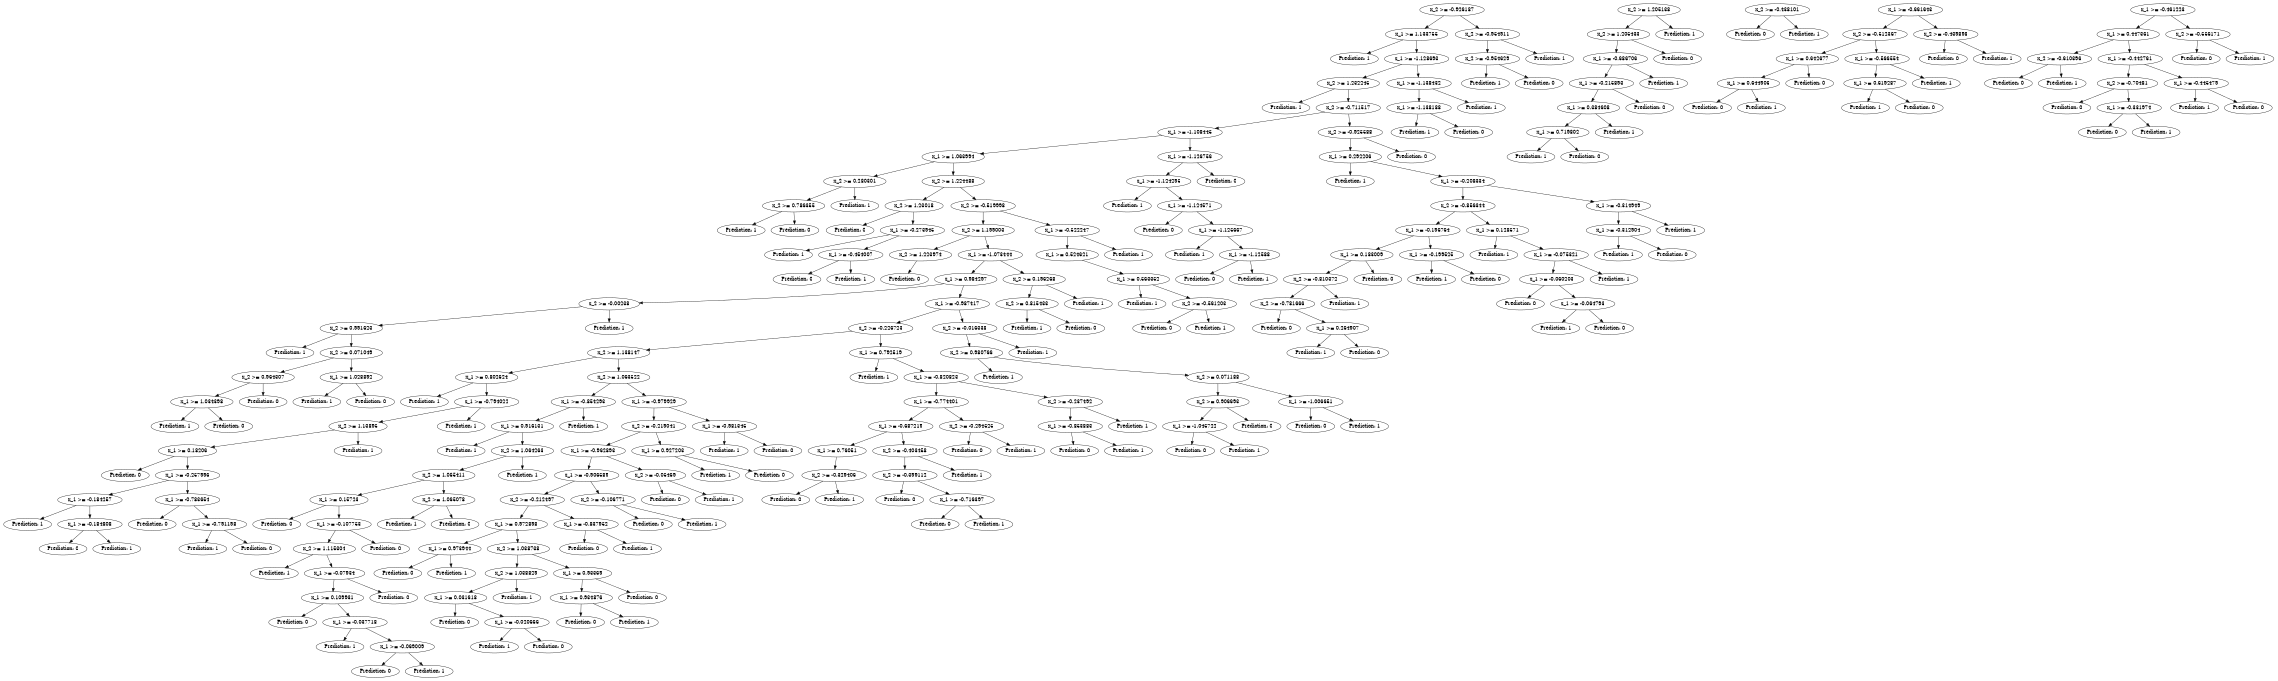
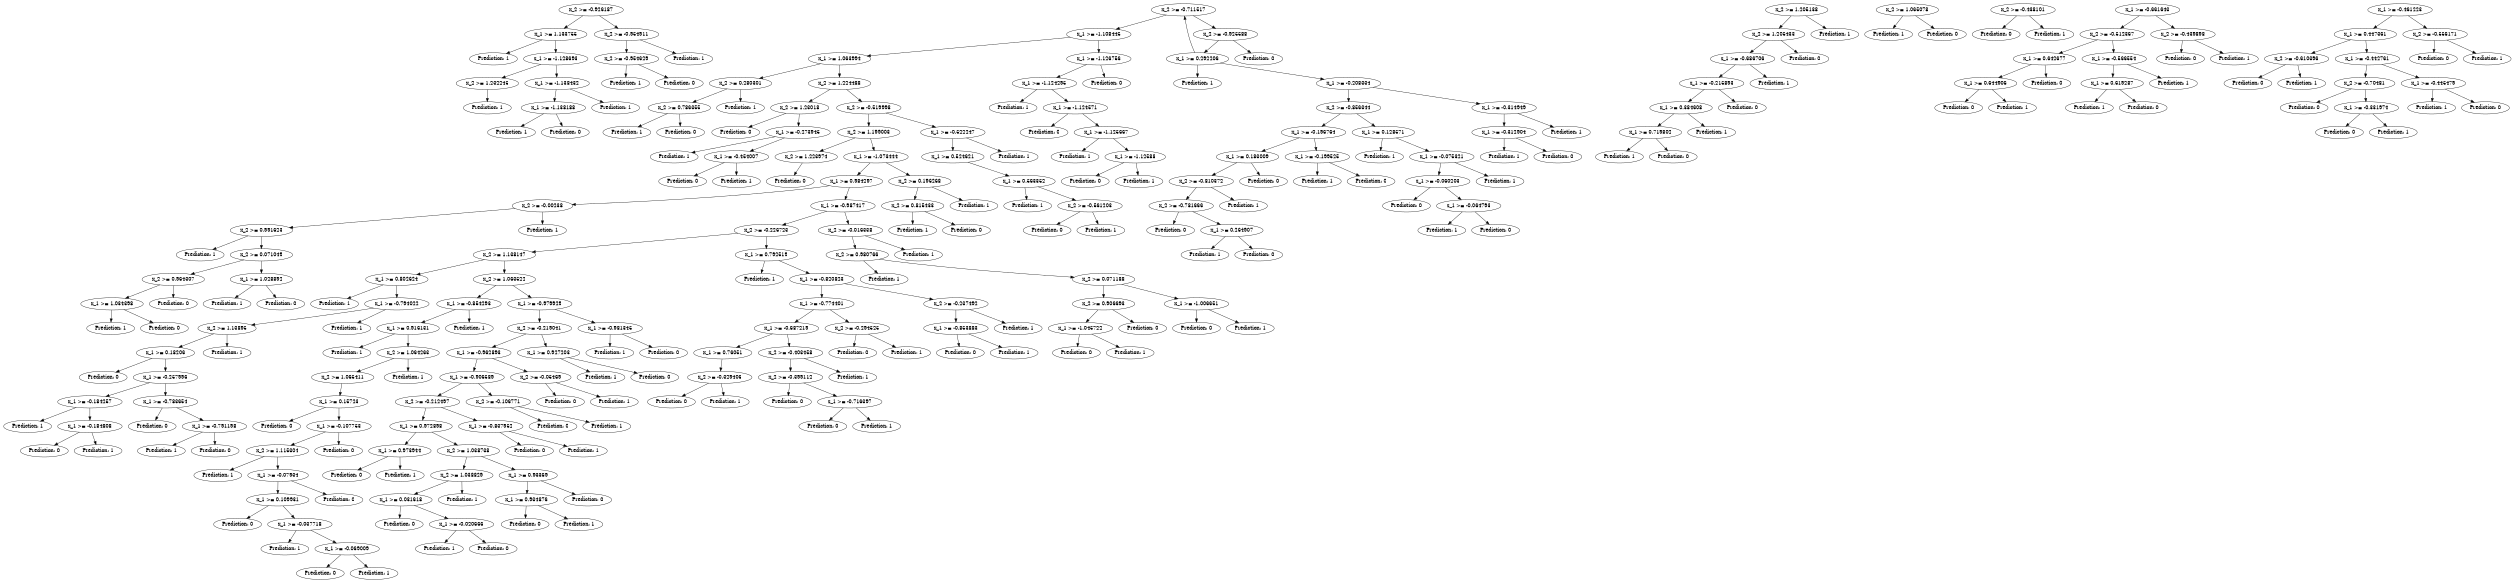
(1348, 94) -> (1189, 36)
(444, 486) -> none
